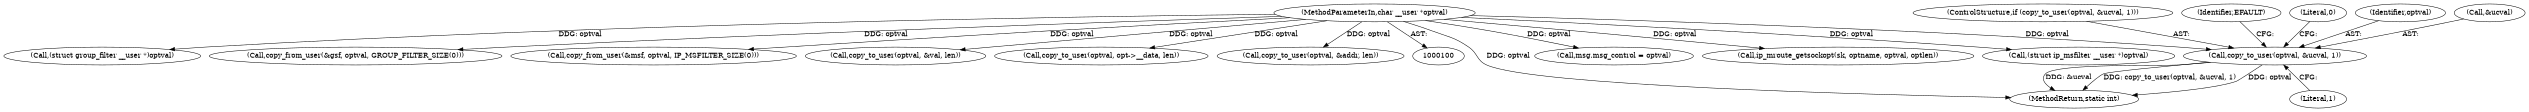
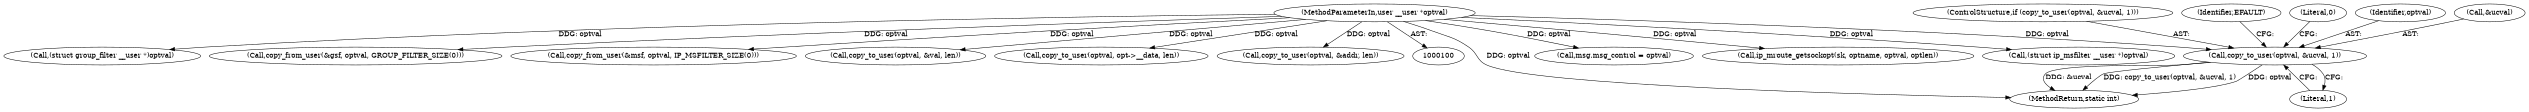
(1375, 13) -> (1375, 13)
none -> (2322, 73)
